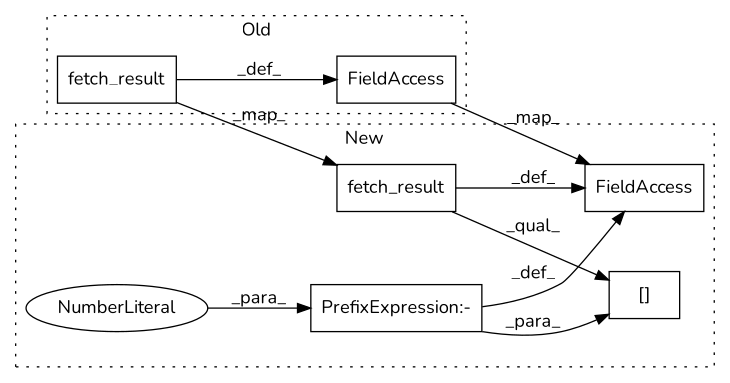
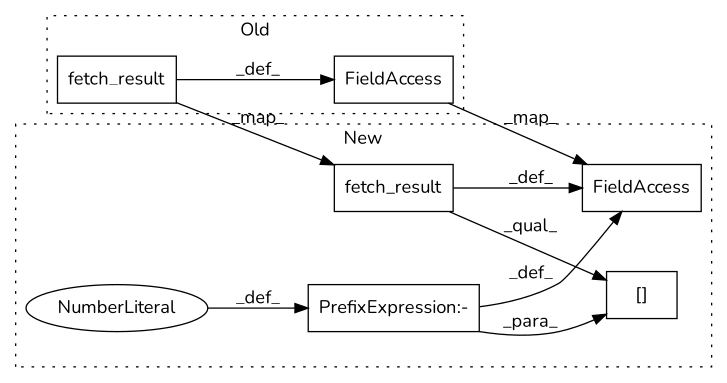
(259, 298) -> (258, 298)
